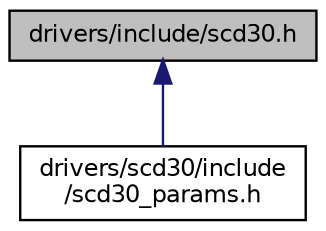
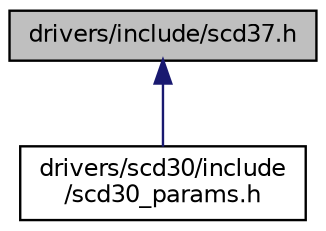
(163, 36) -> (163, 36)
